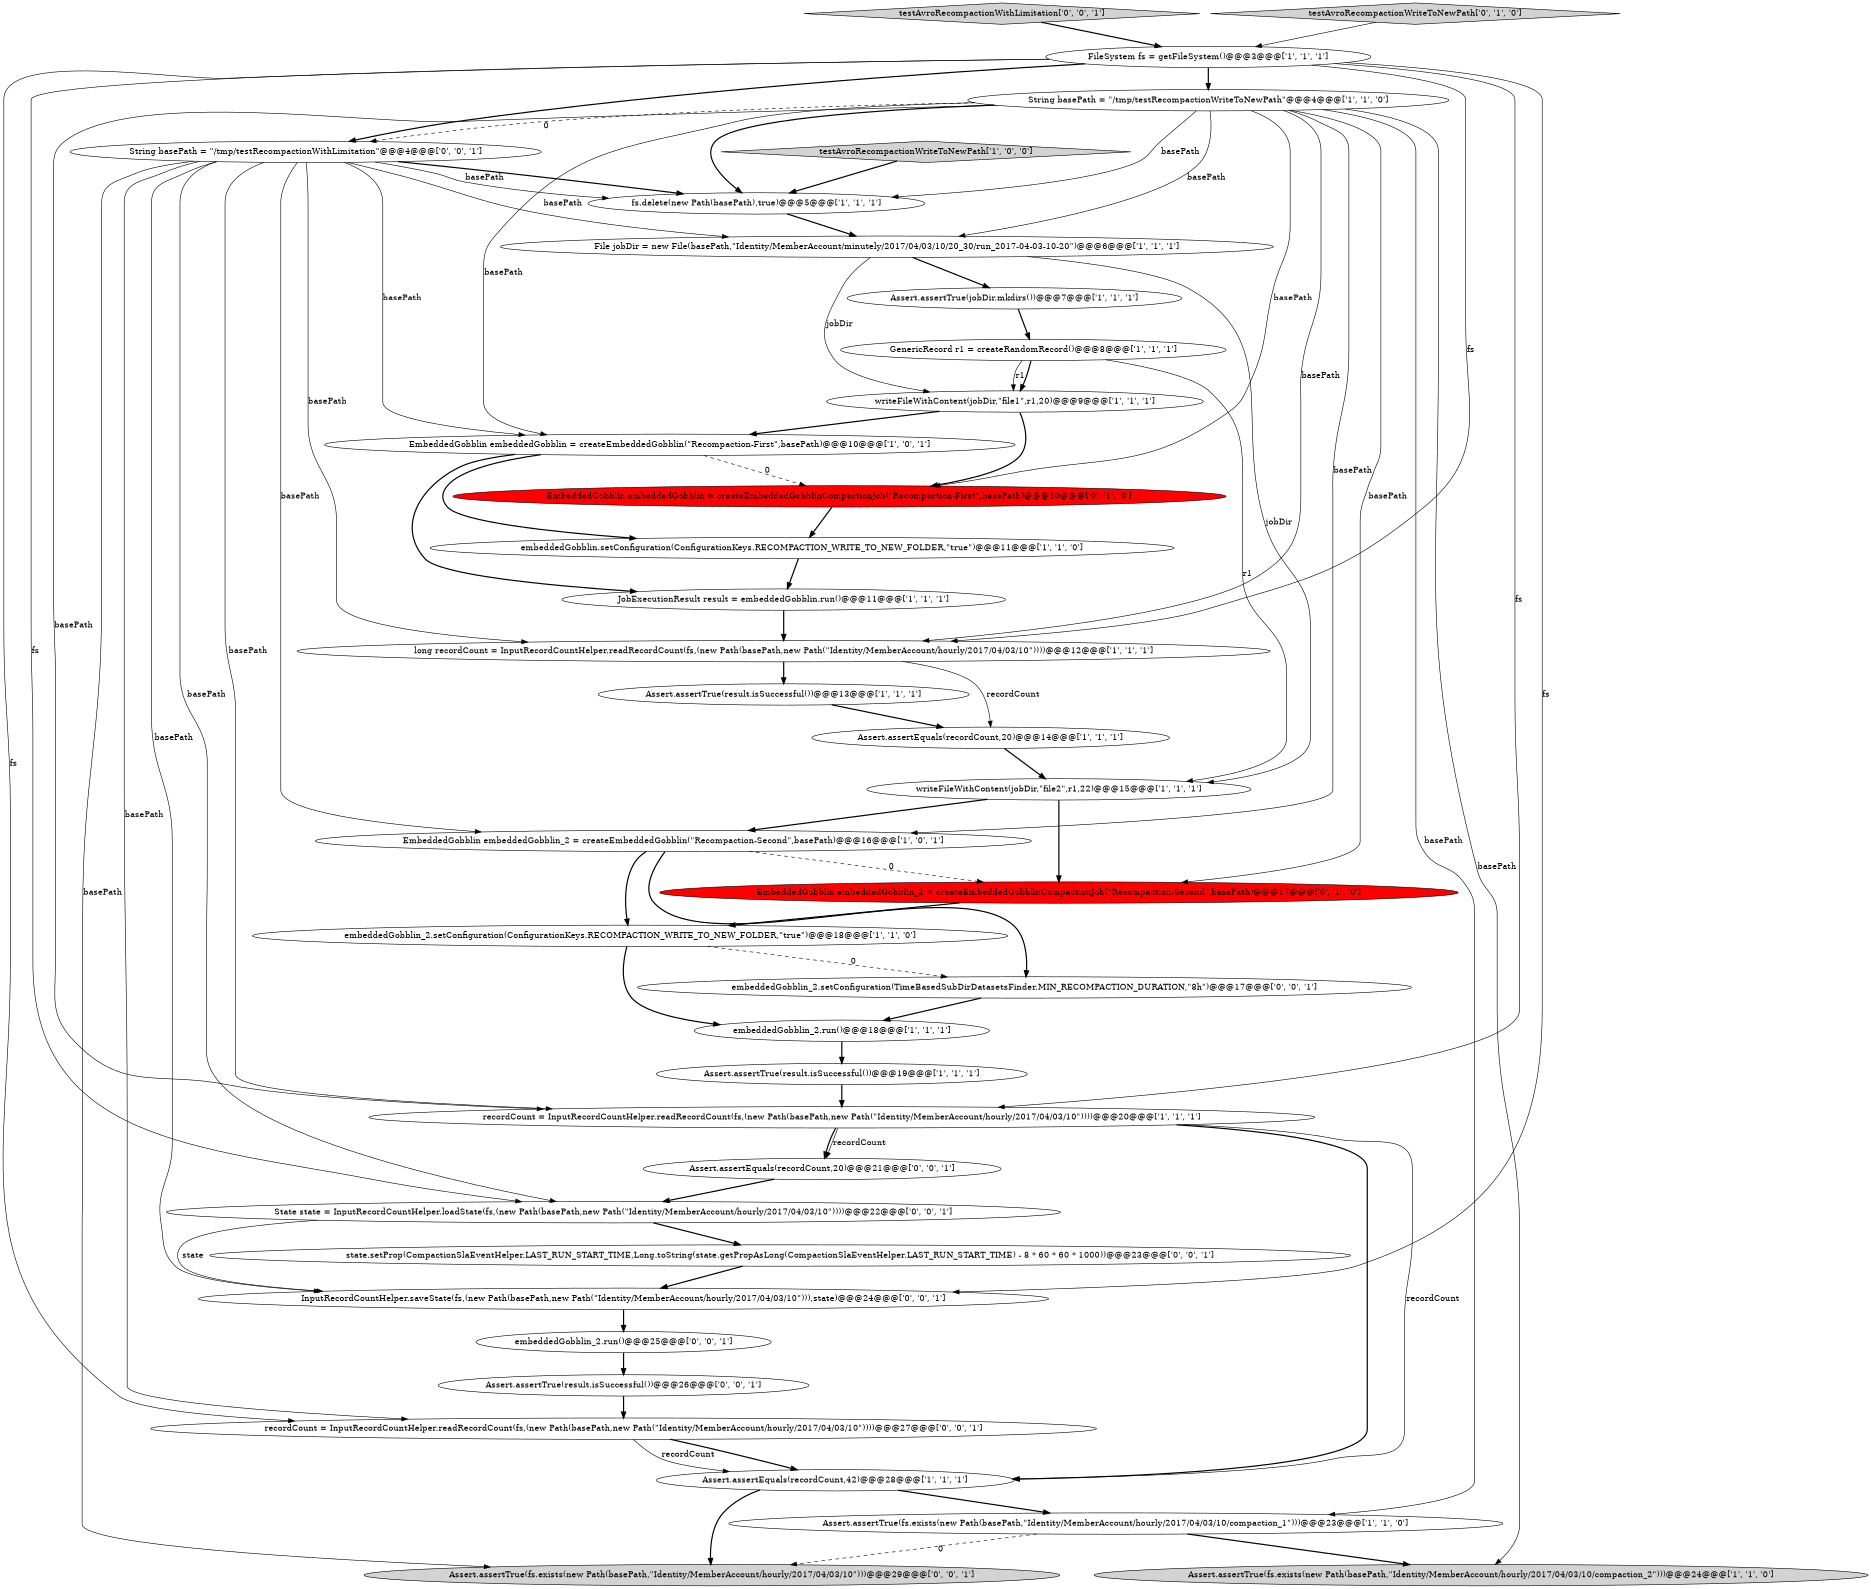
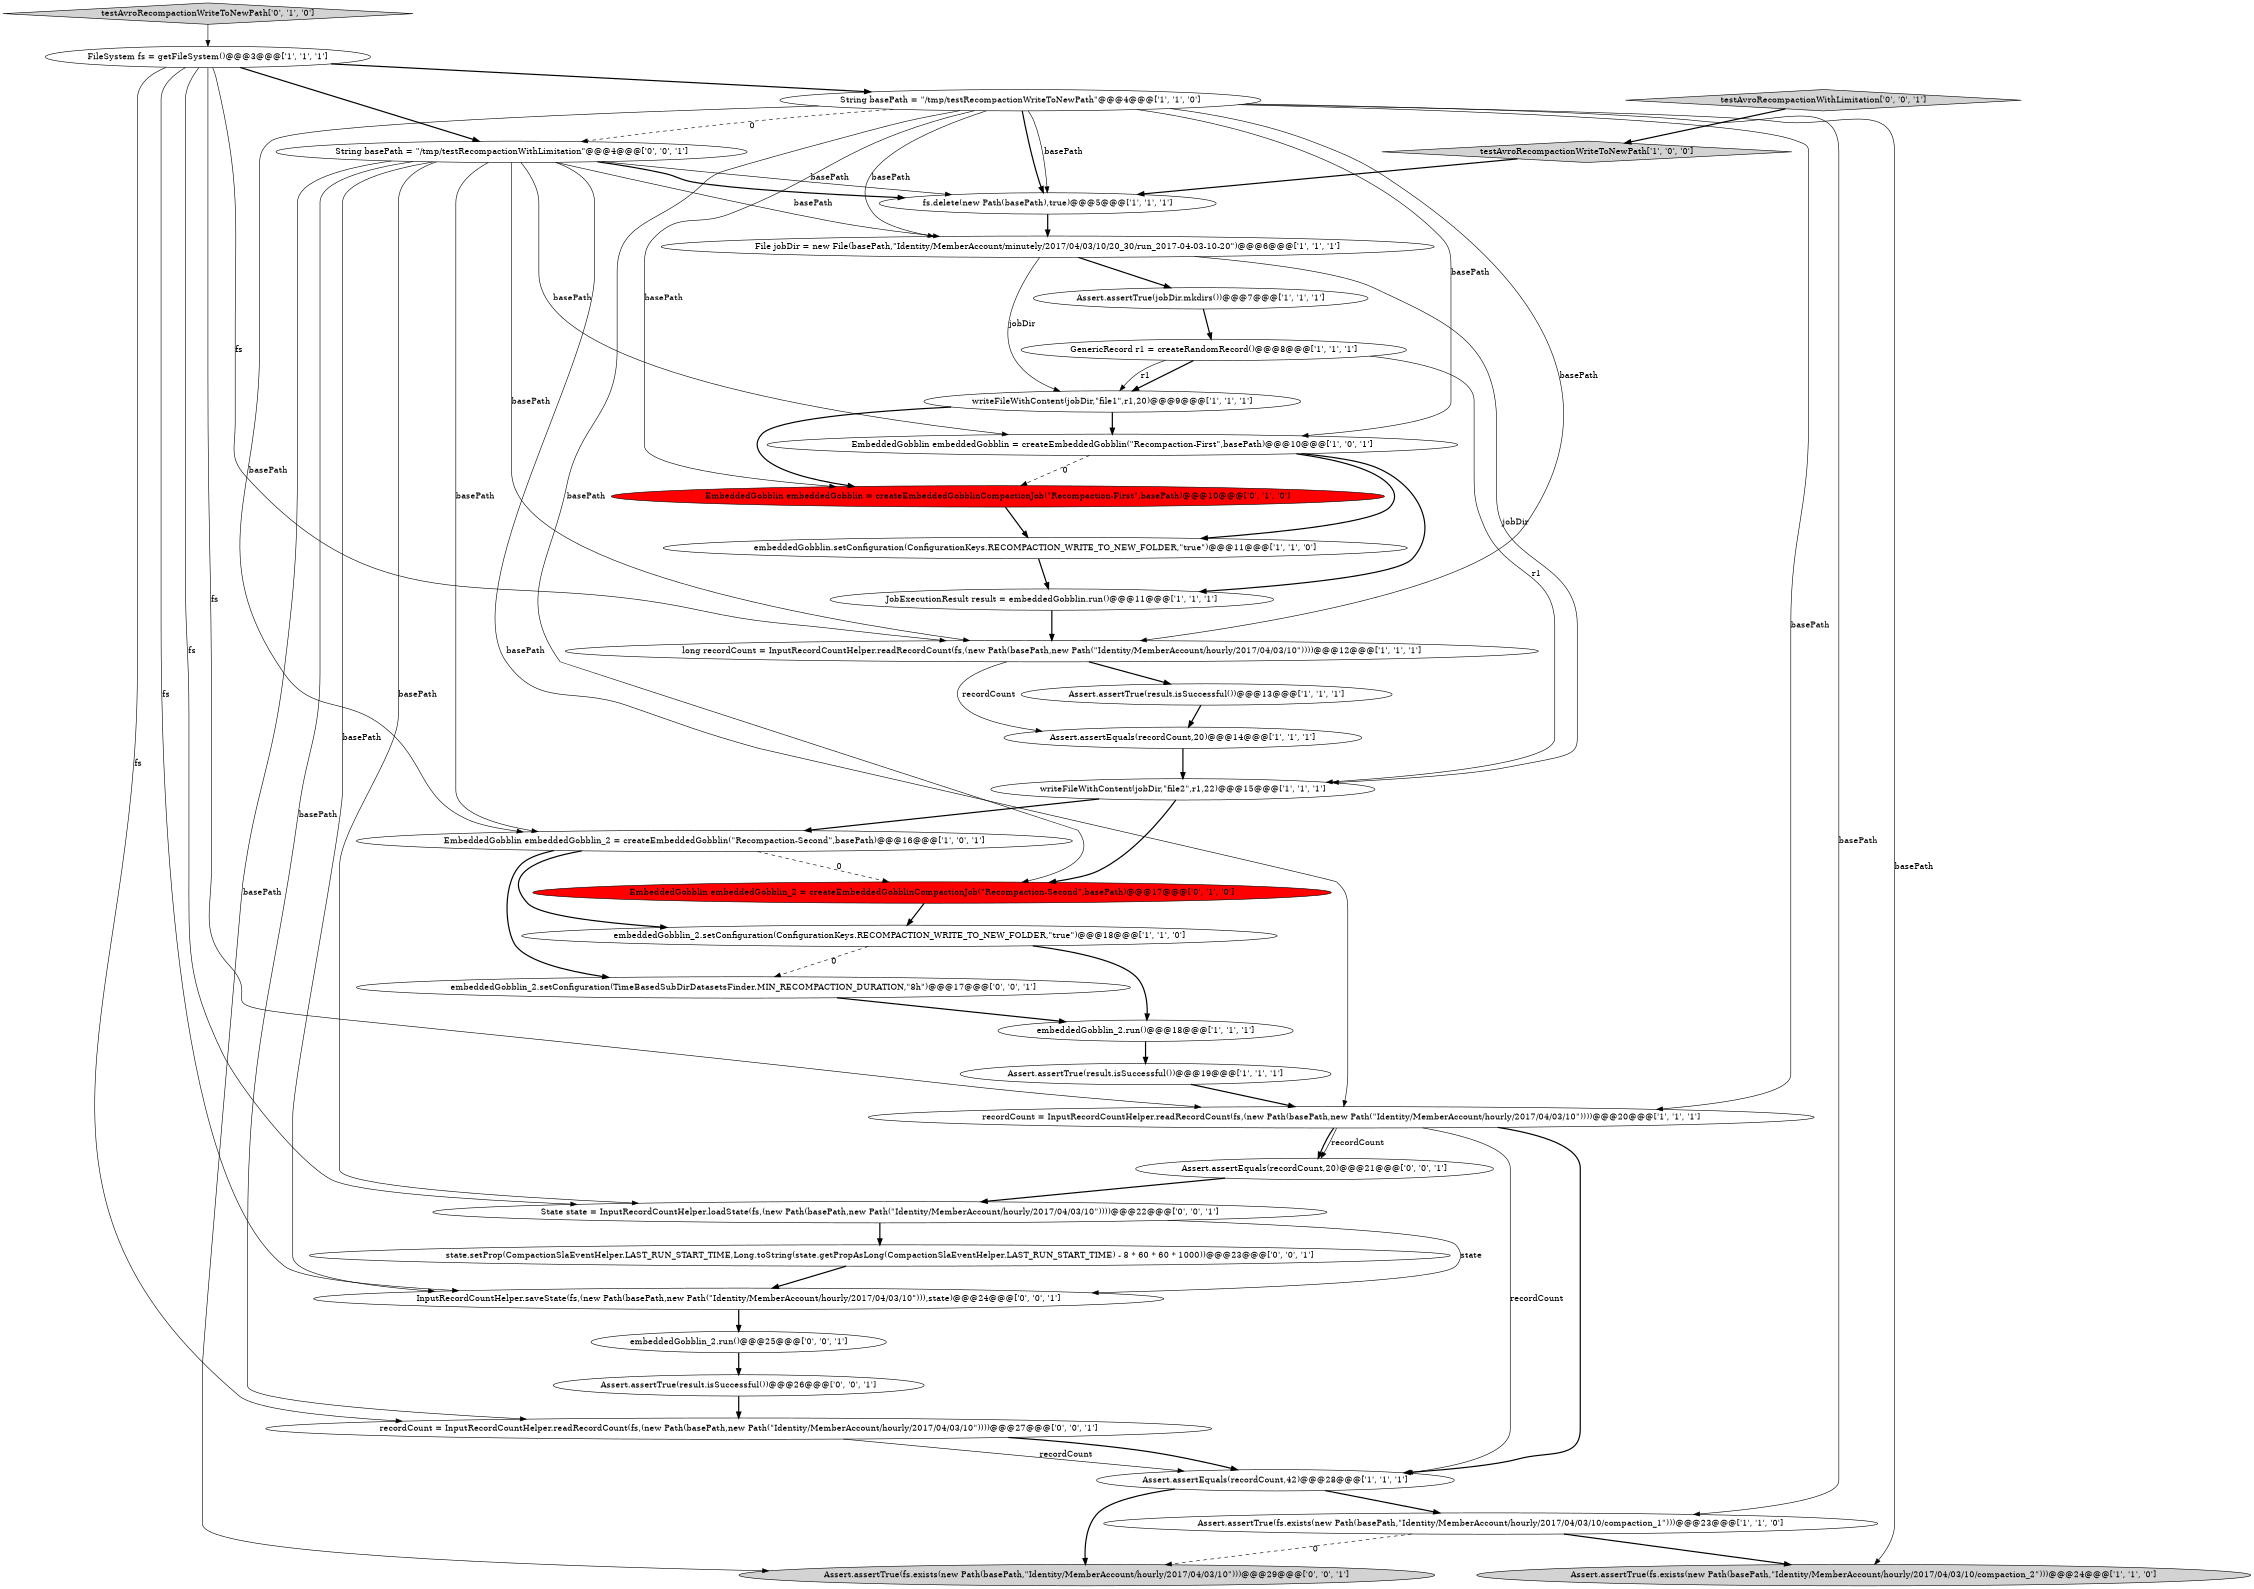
(1098, 34) -> (1689, 129)
